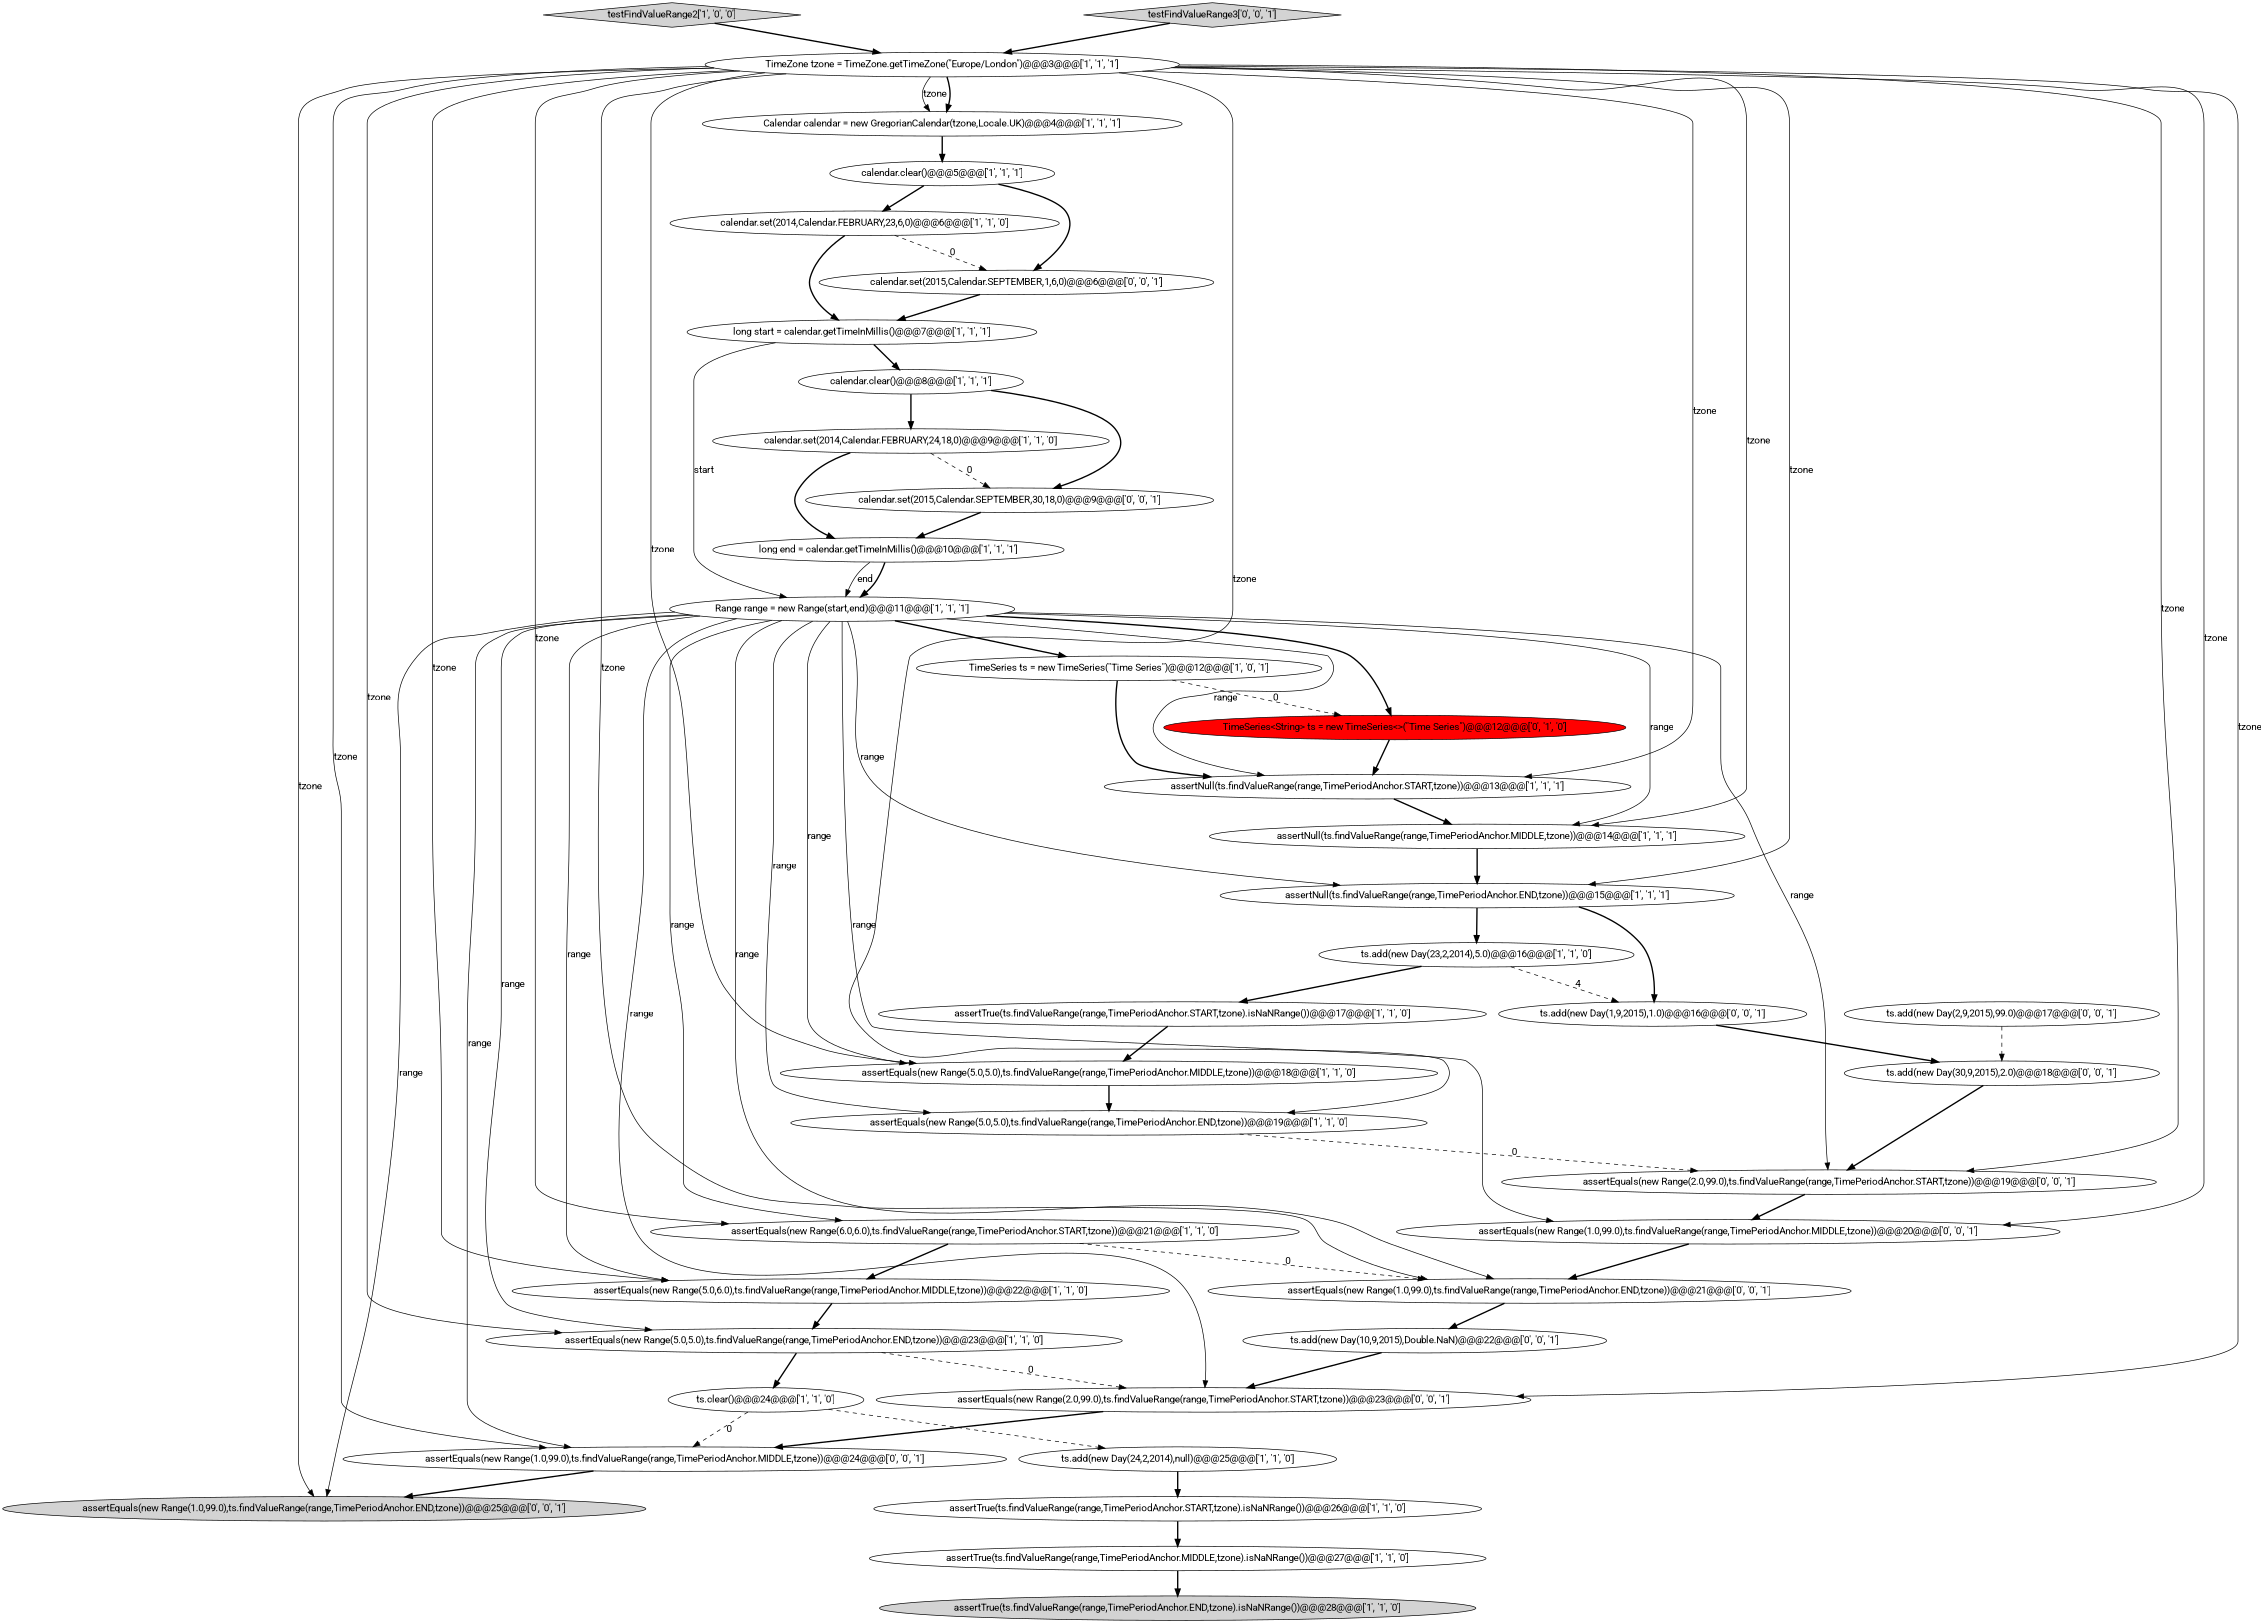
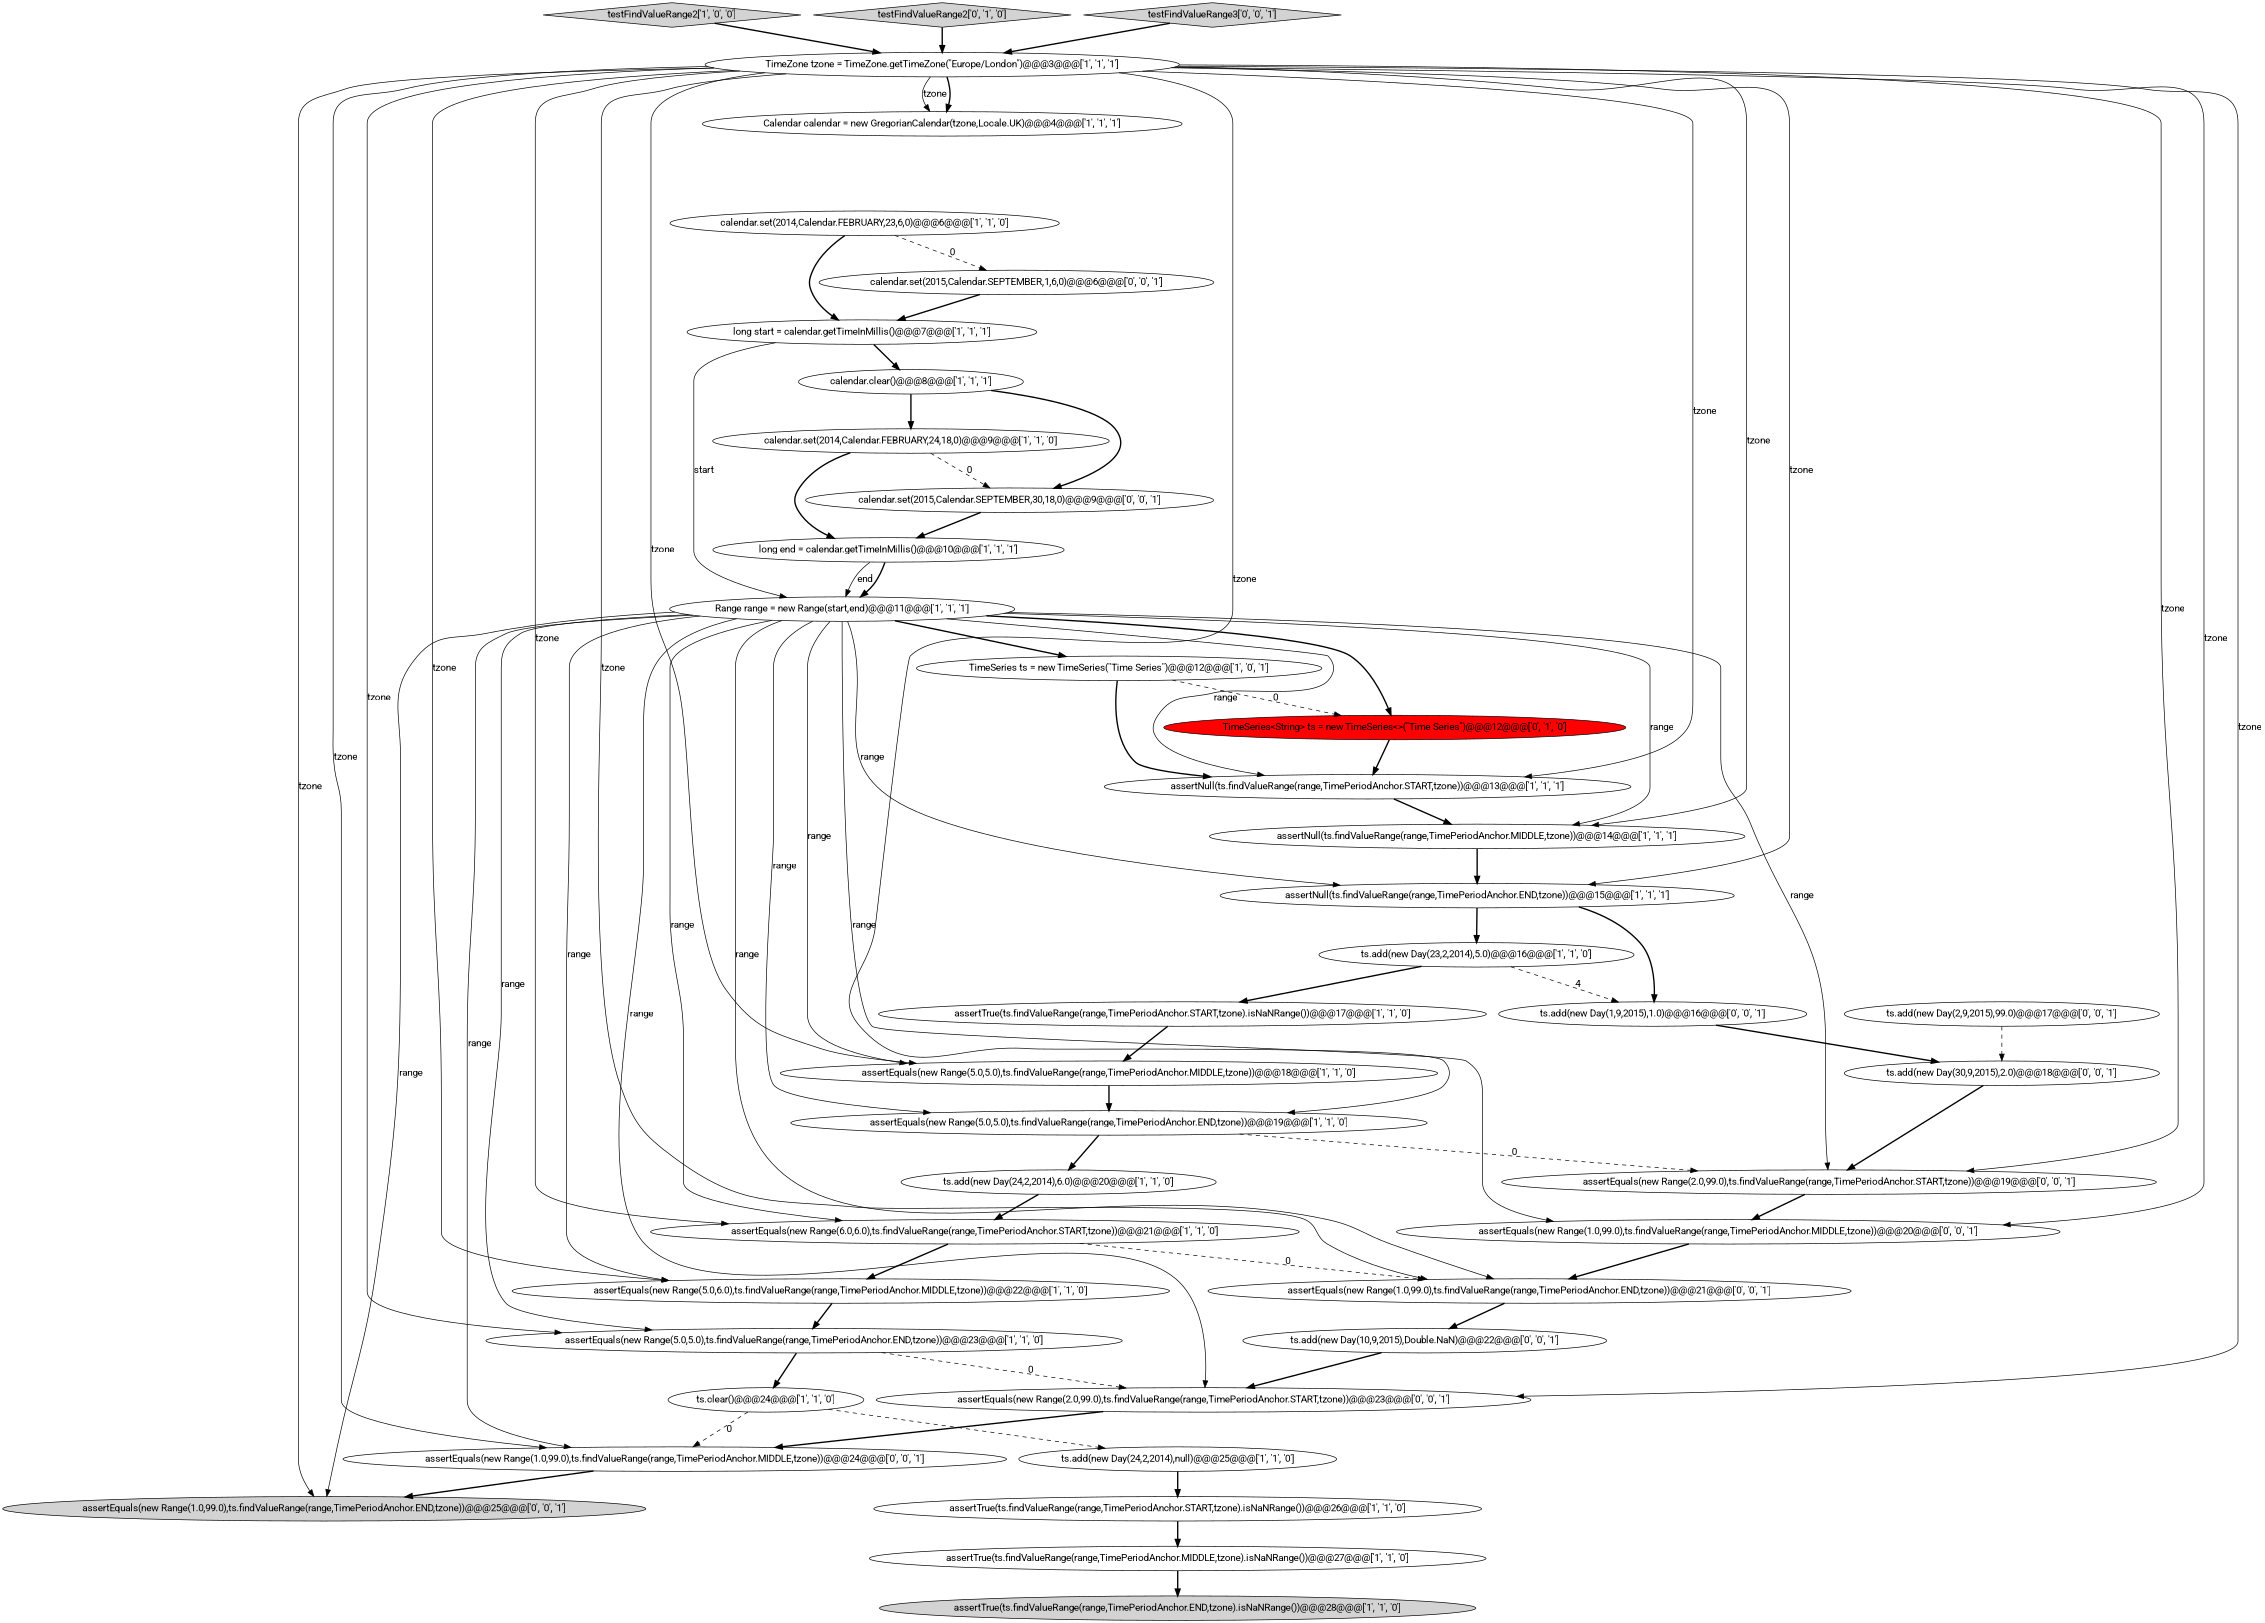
none -> (942, 15)
(942, 174) -> none
none -> (1059, 1182)
